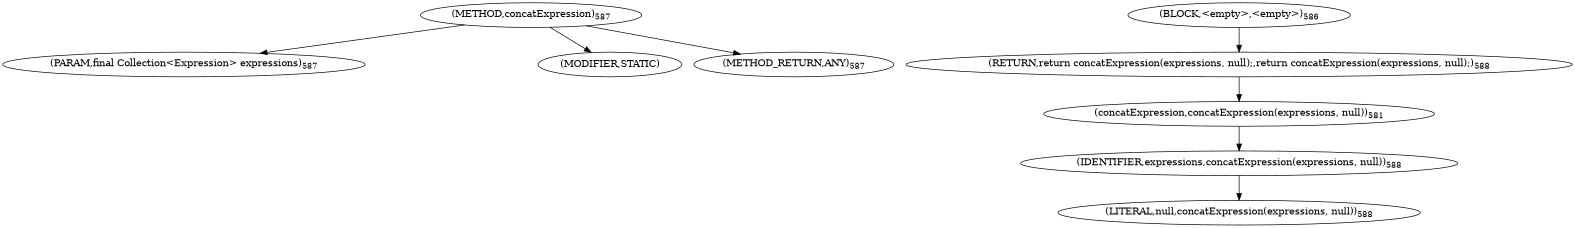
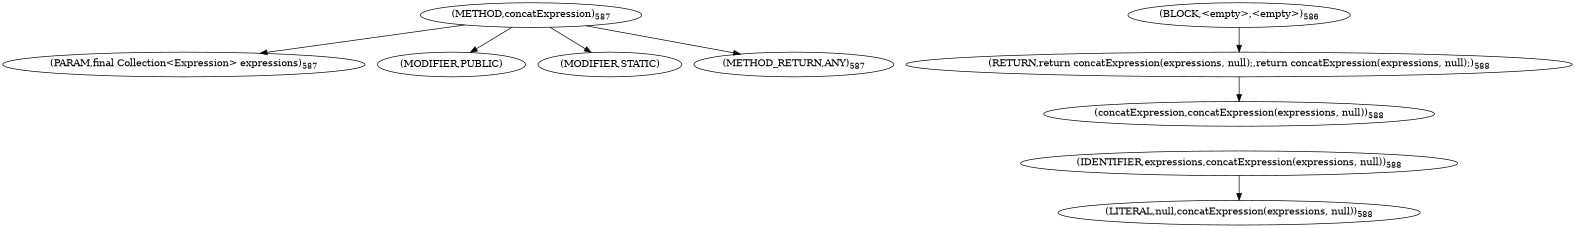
none -> (451, 64)
(1376, 113) -> (1376, 113)
(1239, 135) -> none
